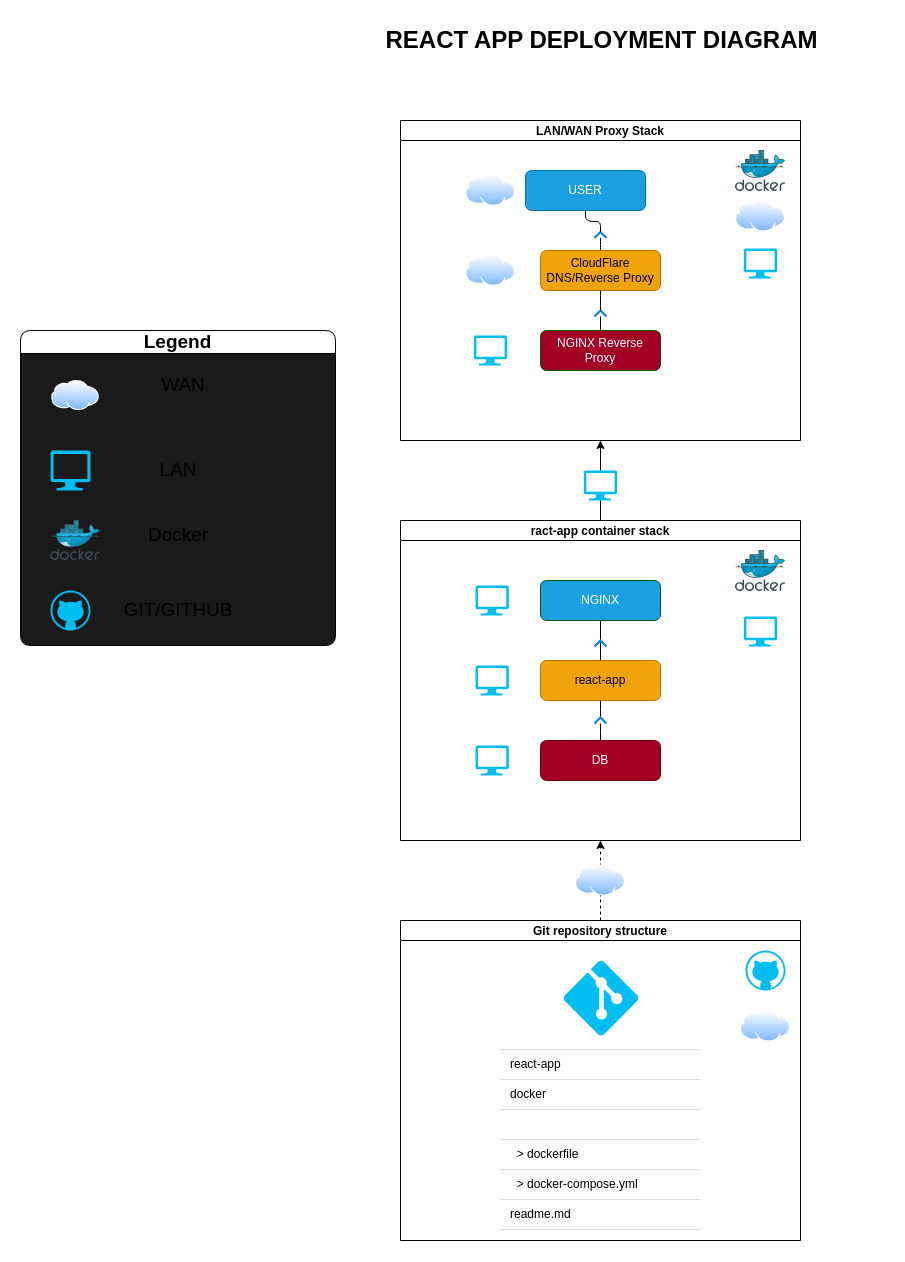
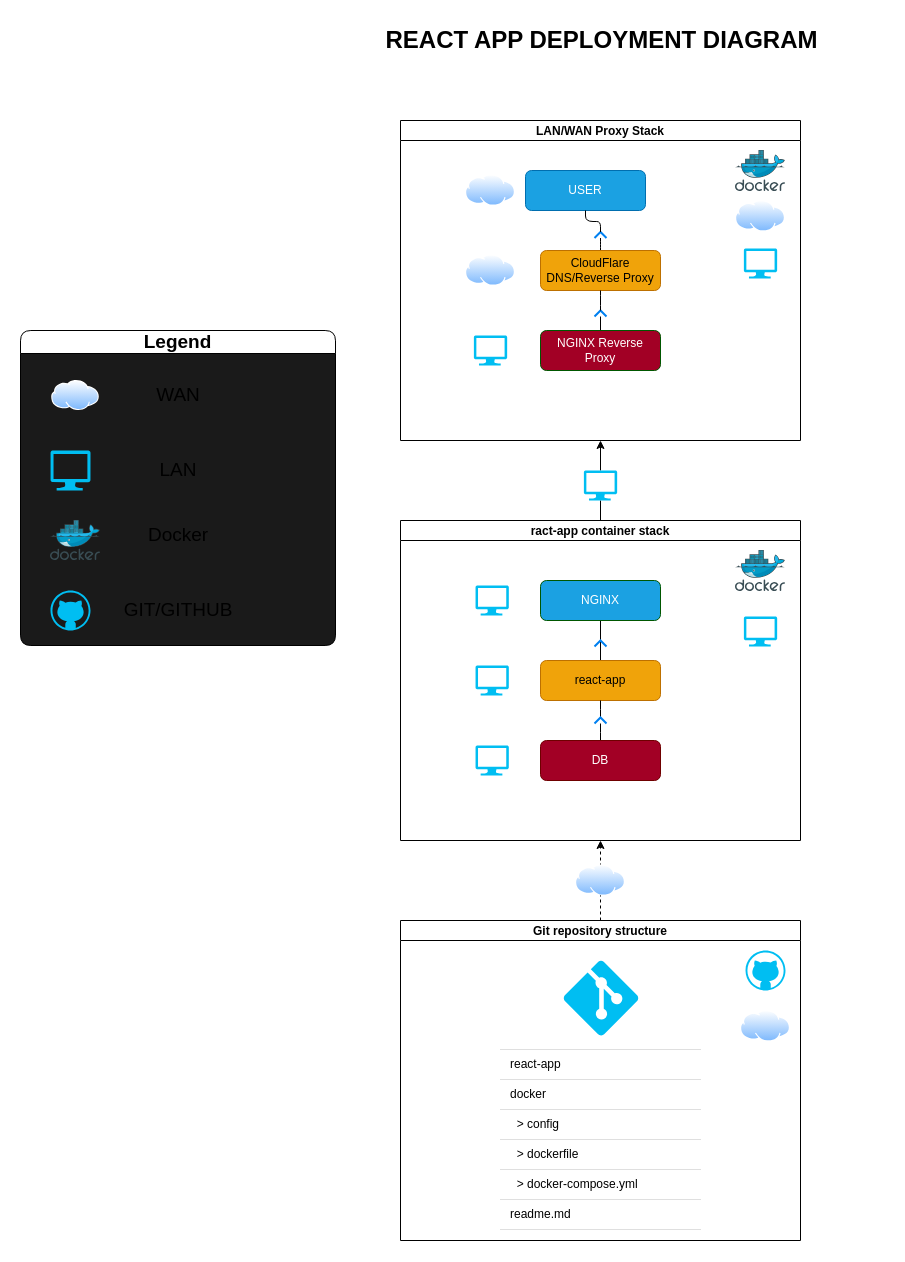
(183, 386) -> (178, 396)
none -> (601, 1125)
